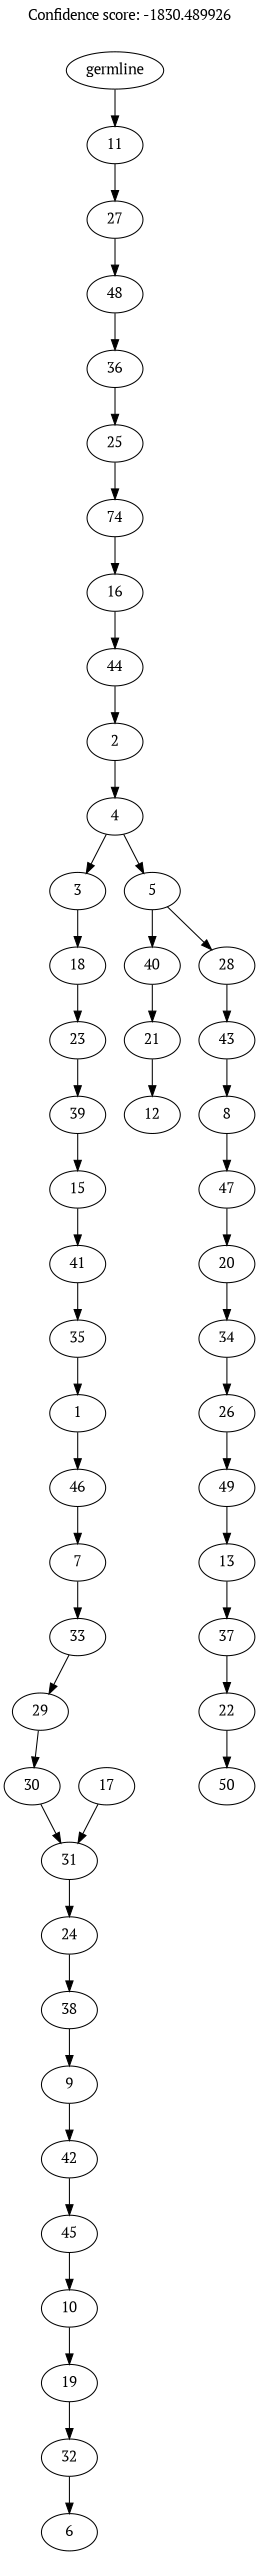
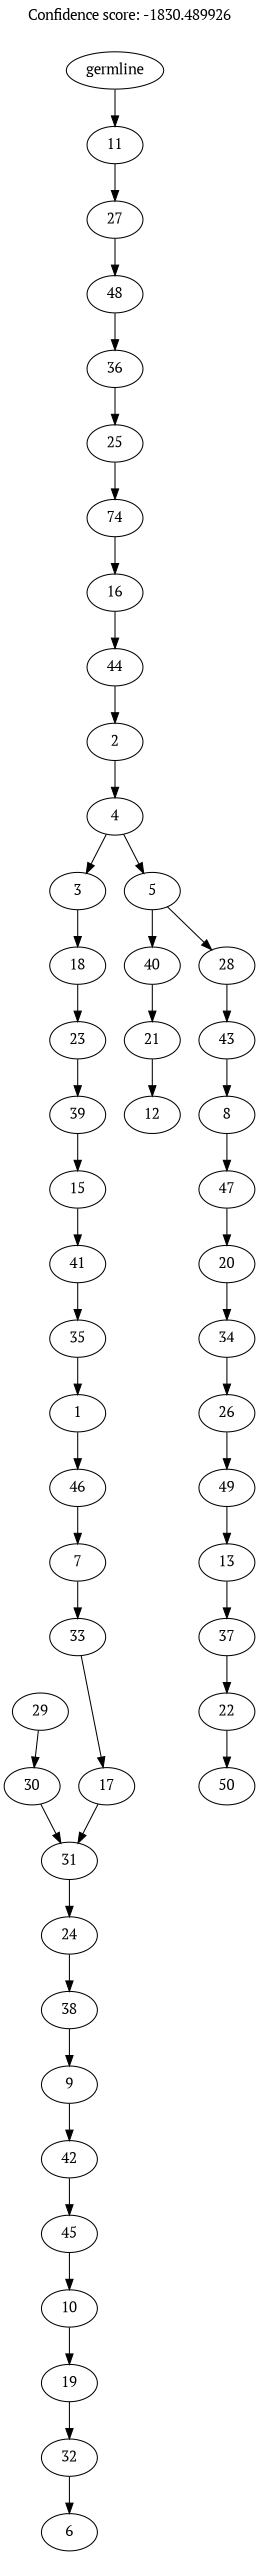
(61, 1670) -> (91, 1707)
